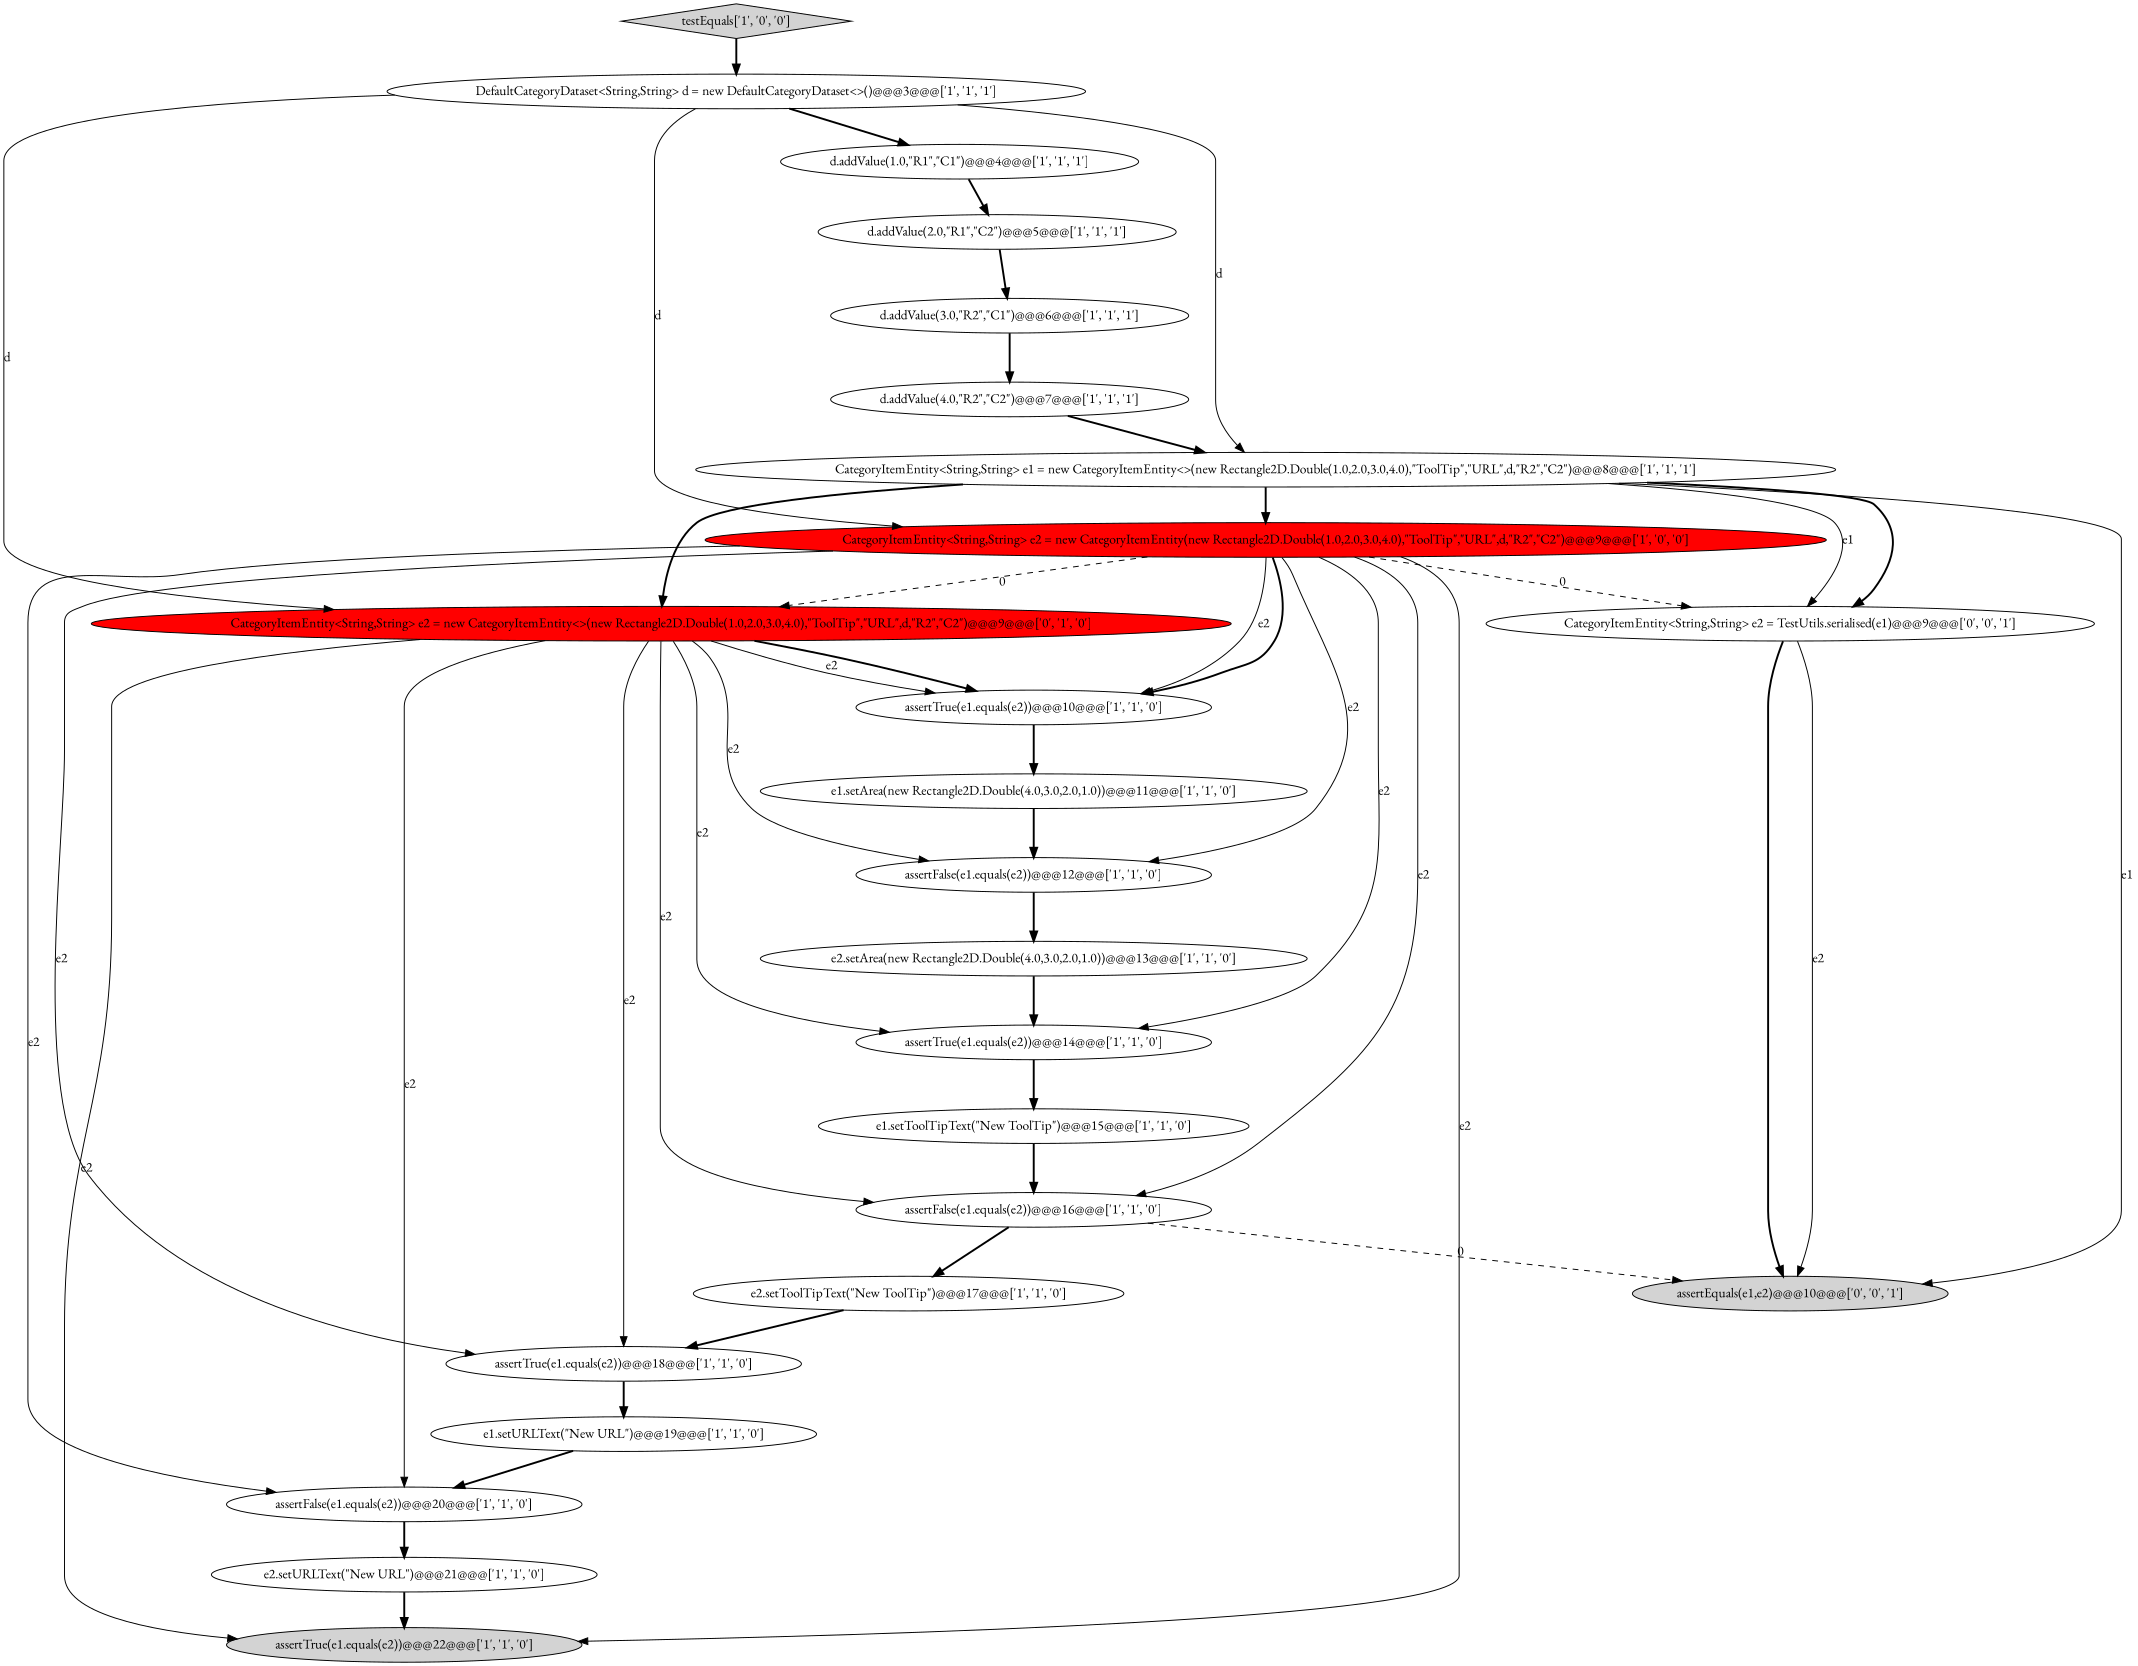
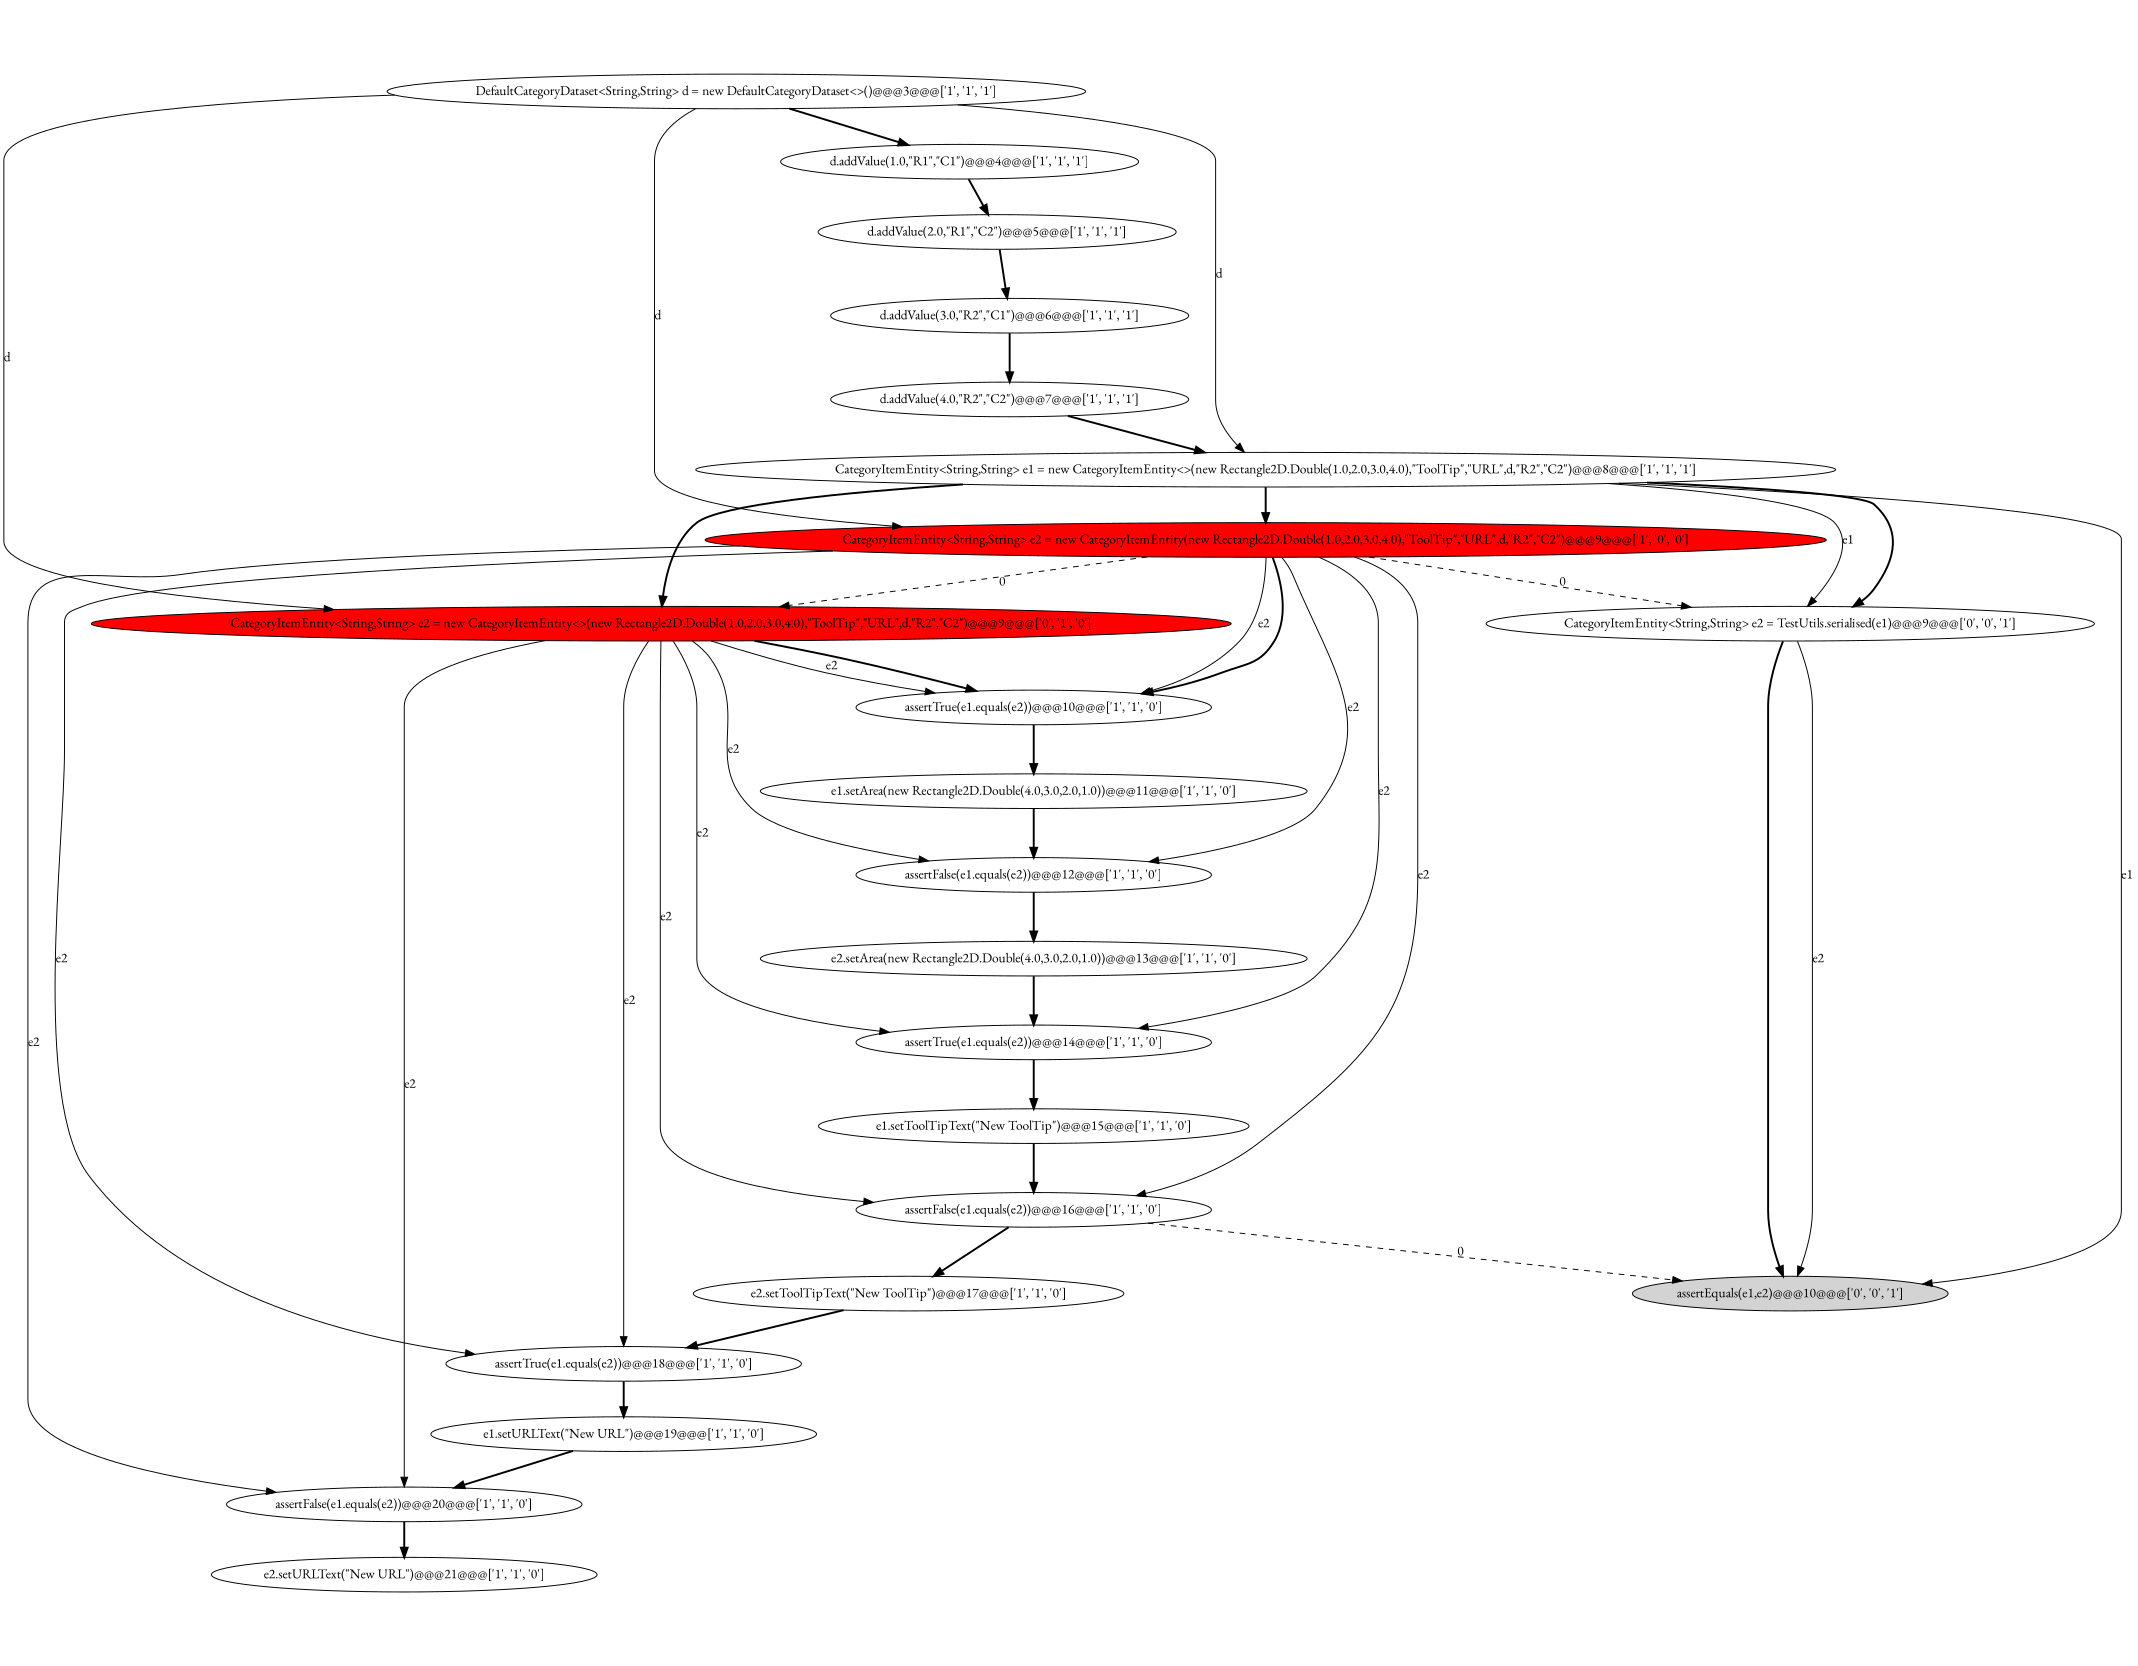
(736, 21) -> none
(404, 1645) -> none
